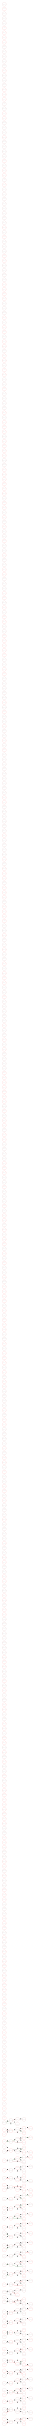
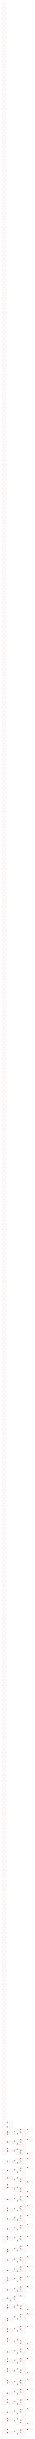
(11, 2120) -> none
